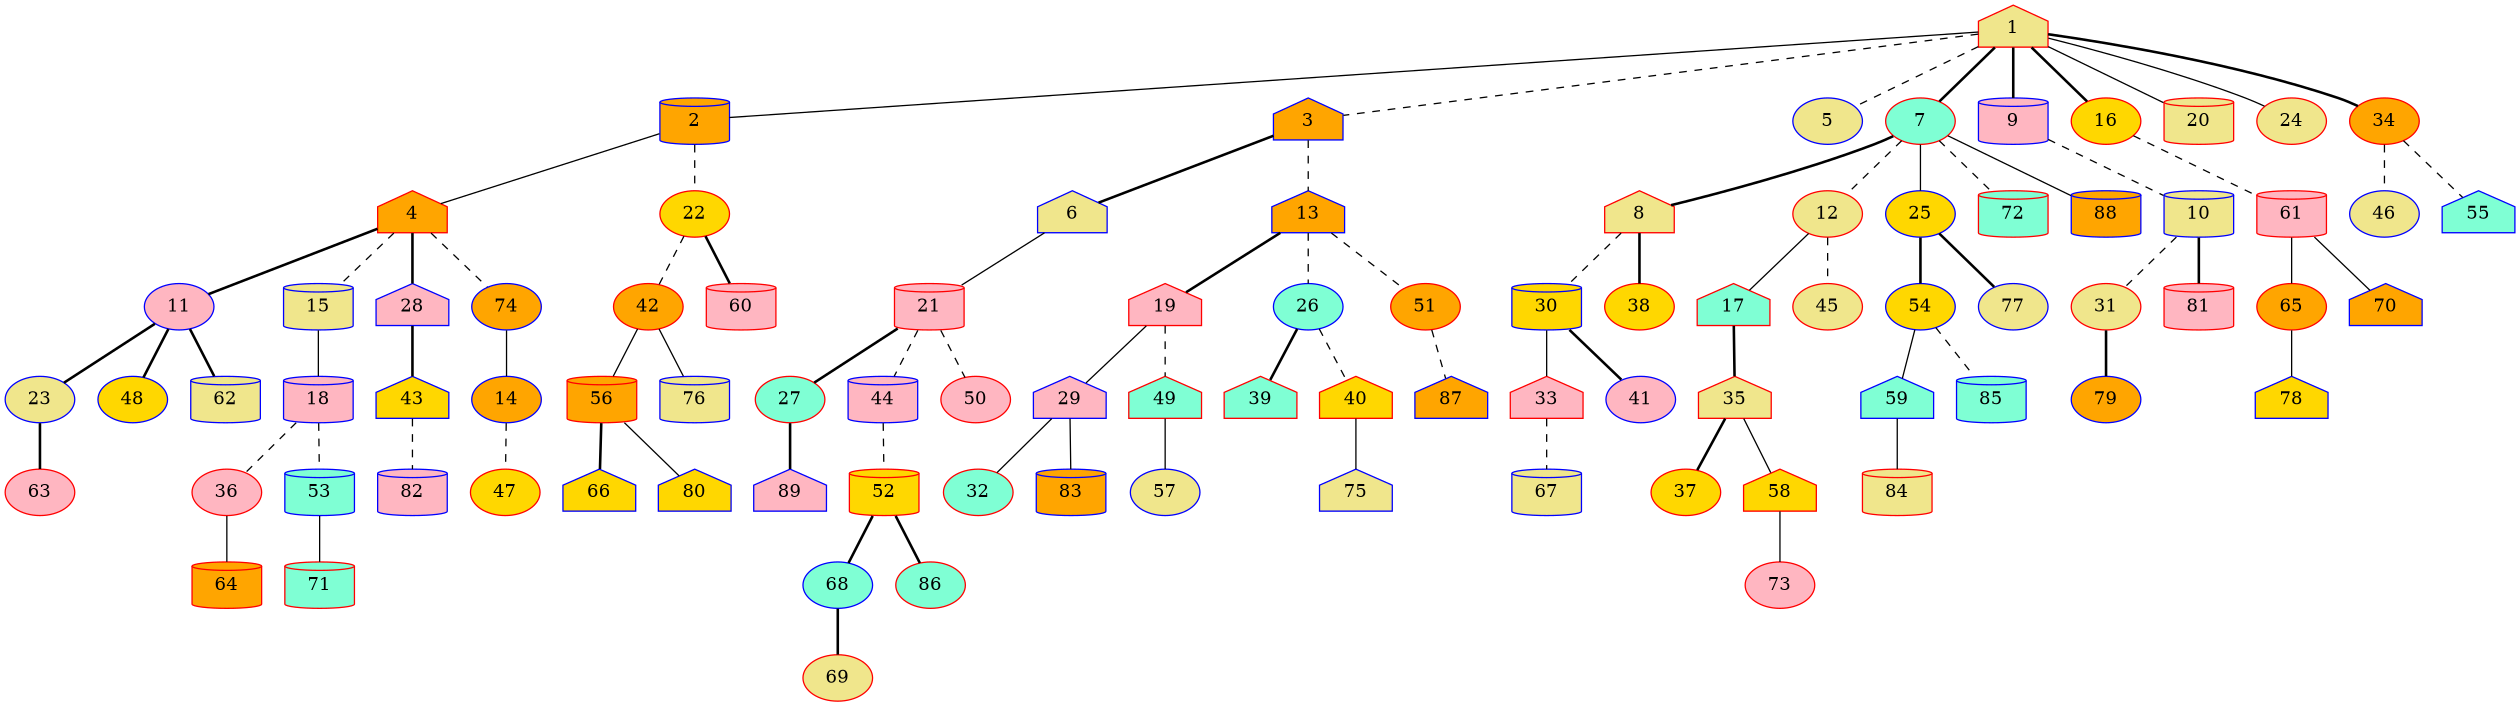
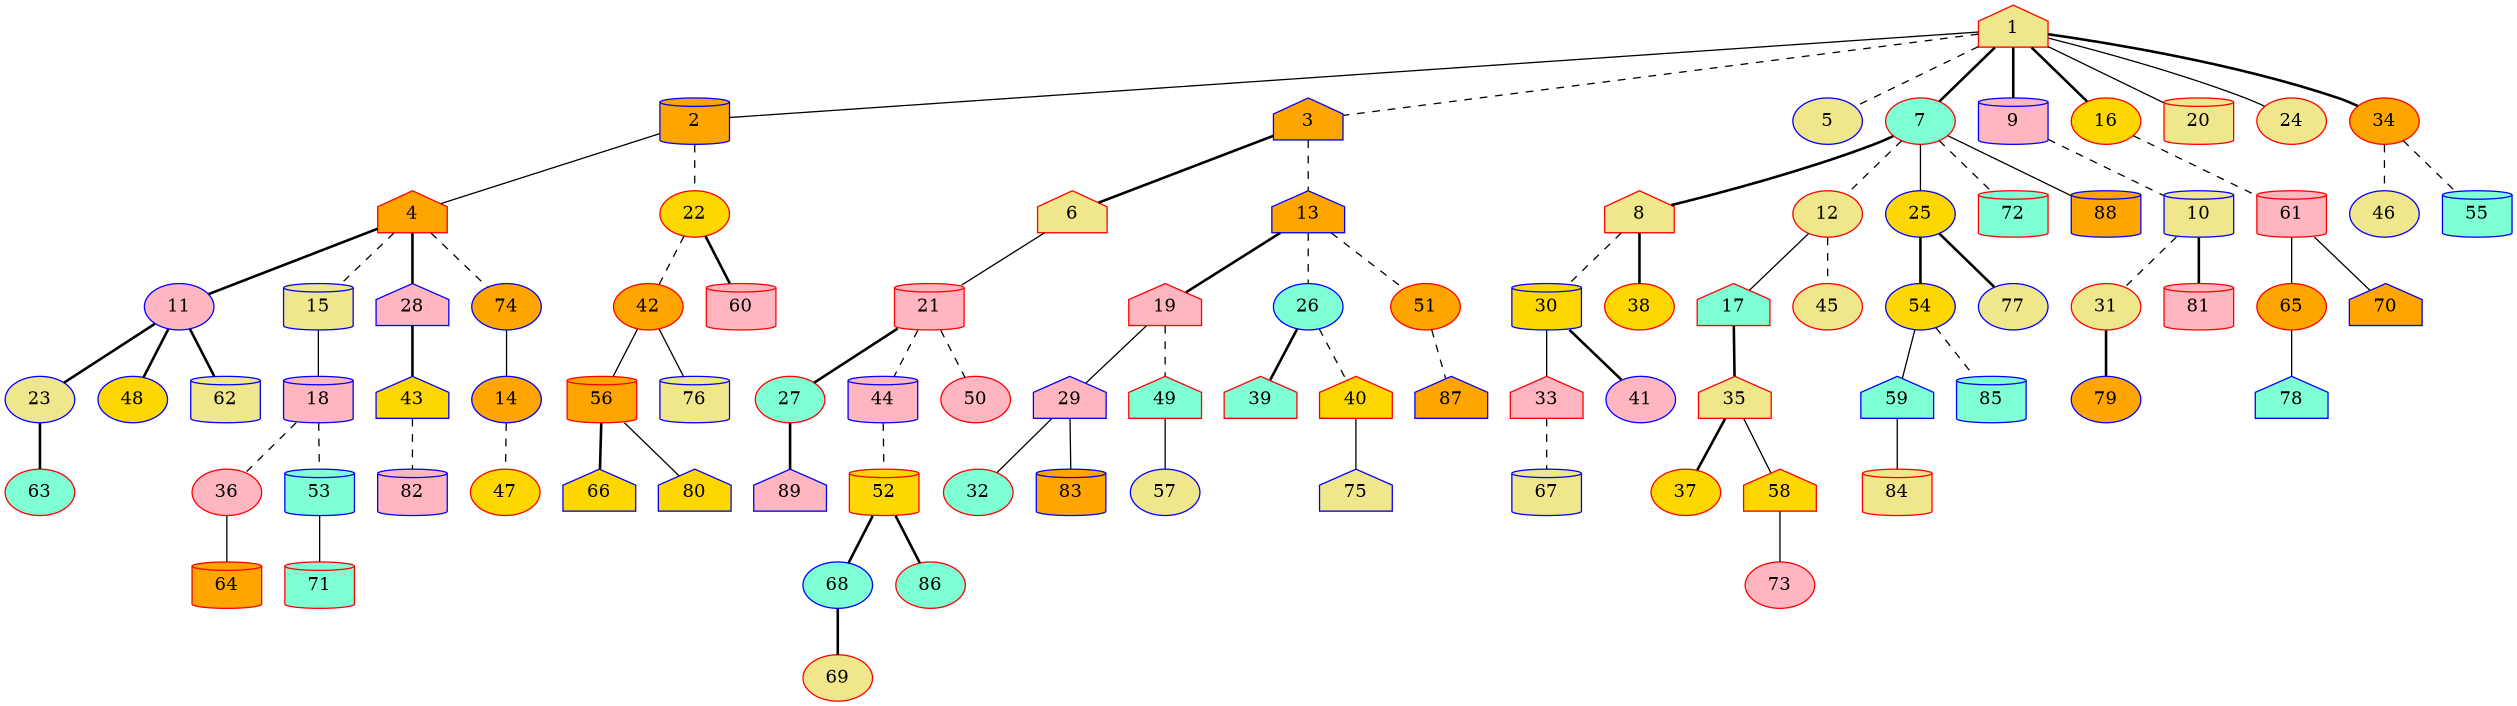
(1072, 214) -> (1072, 214)
(2479, 214) -> (2477, 214)
(2292, 400) -> (2292, 400)
(40, 492) -> (40, 492)
